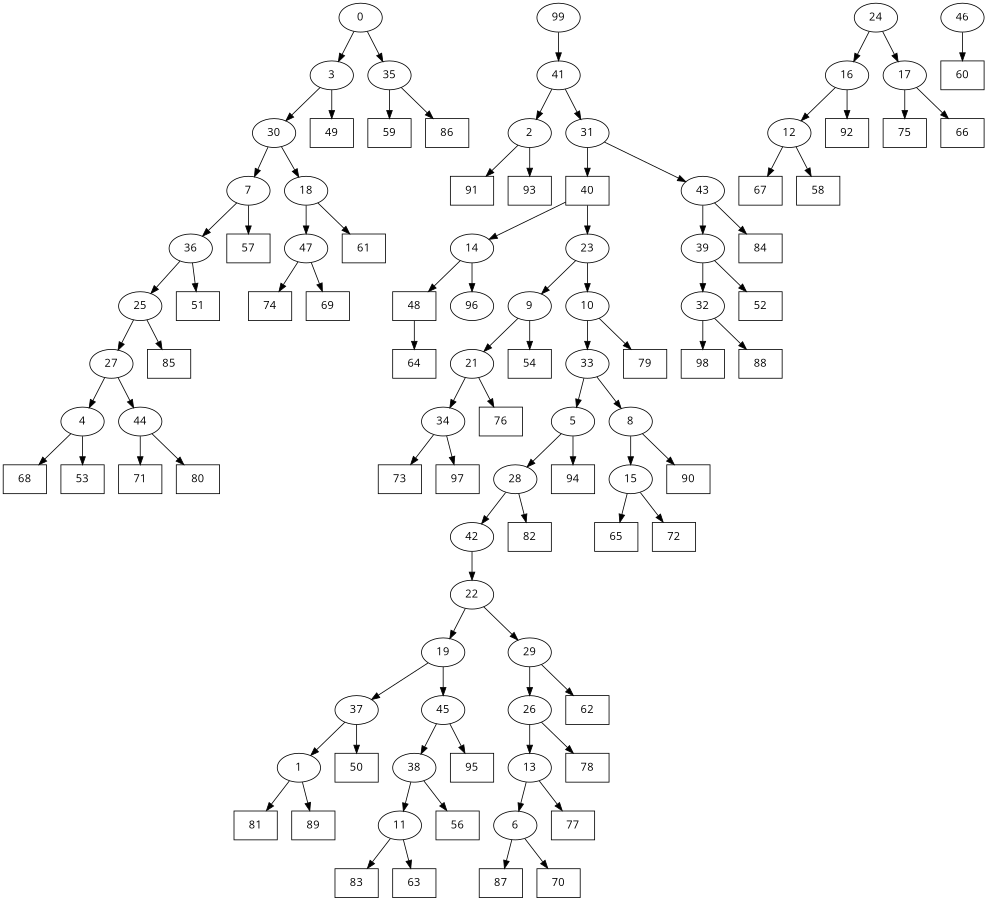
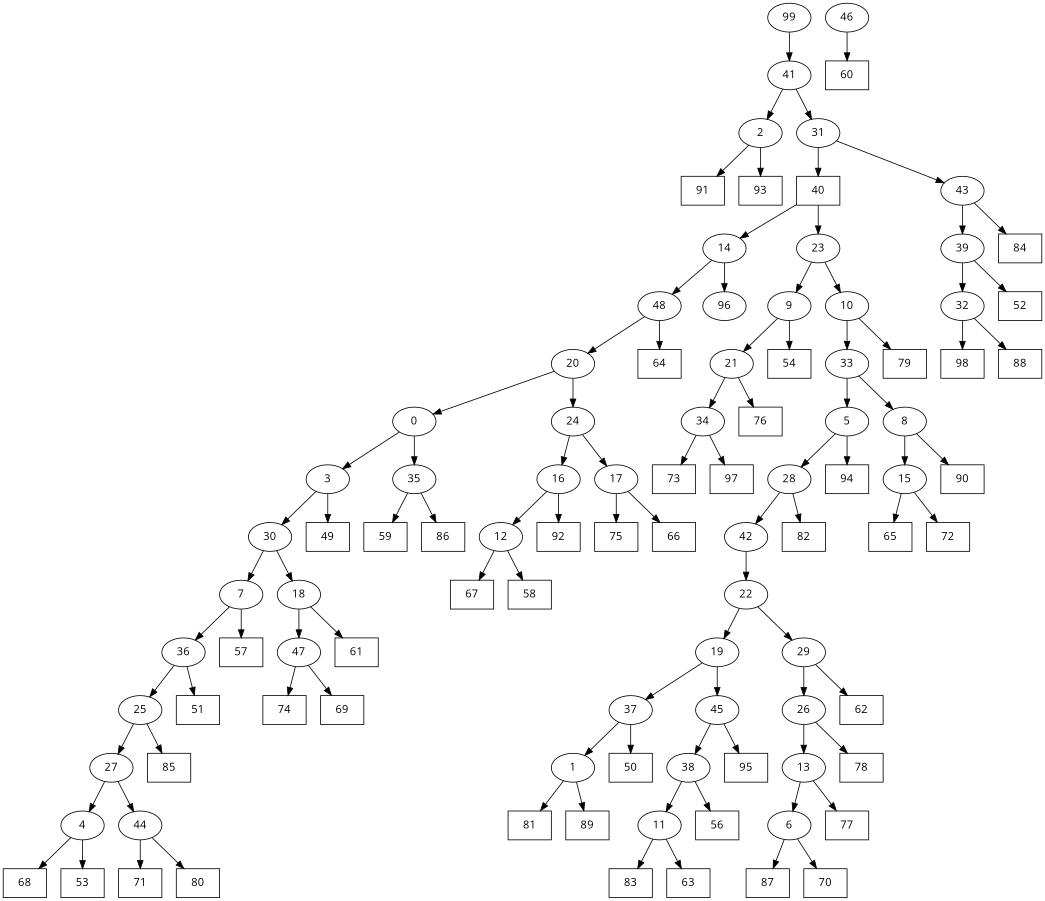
(414, 306) -> (660, 306)
none -> (573, 364)
